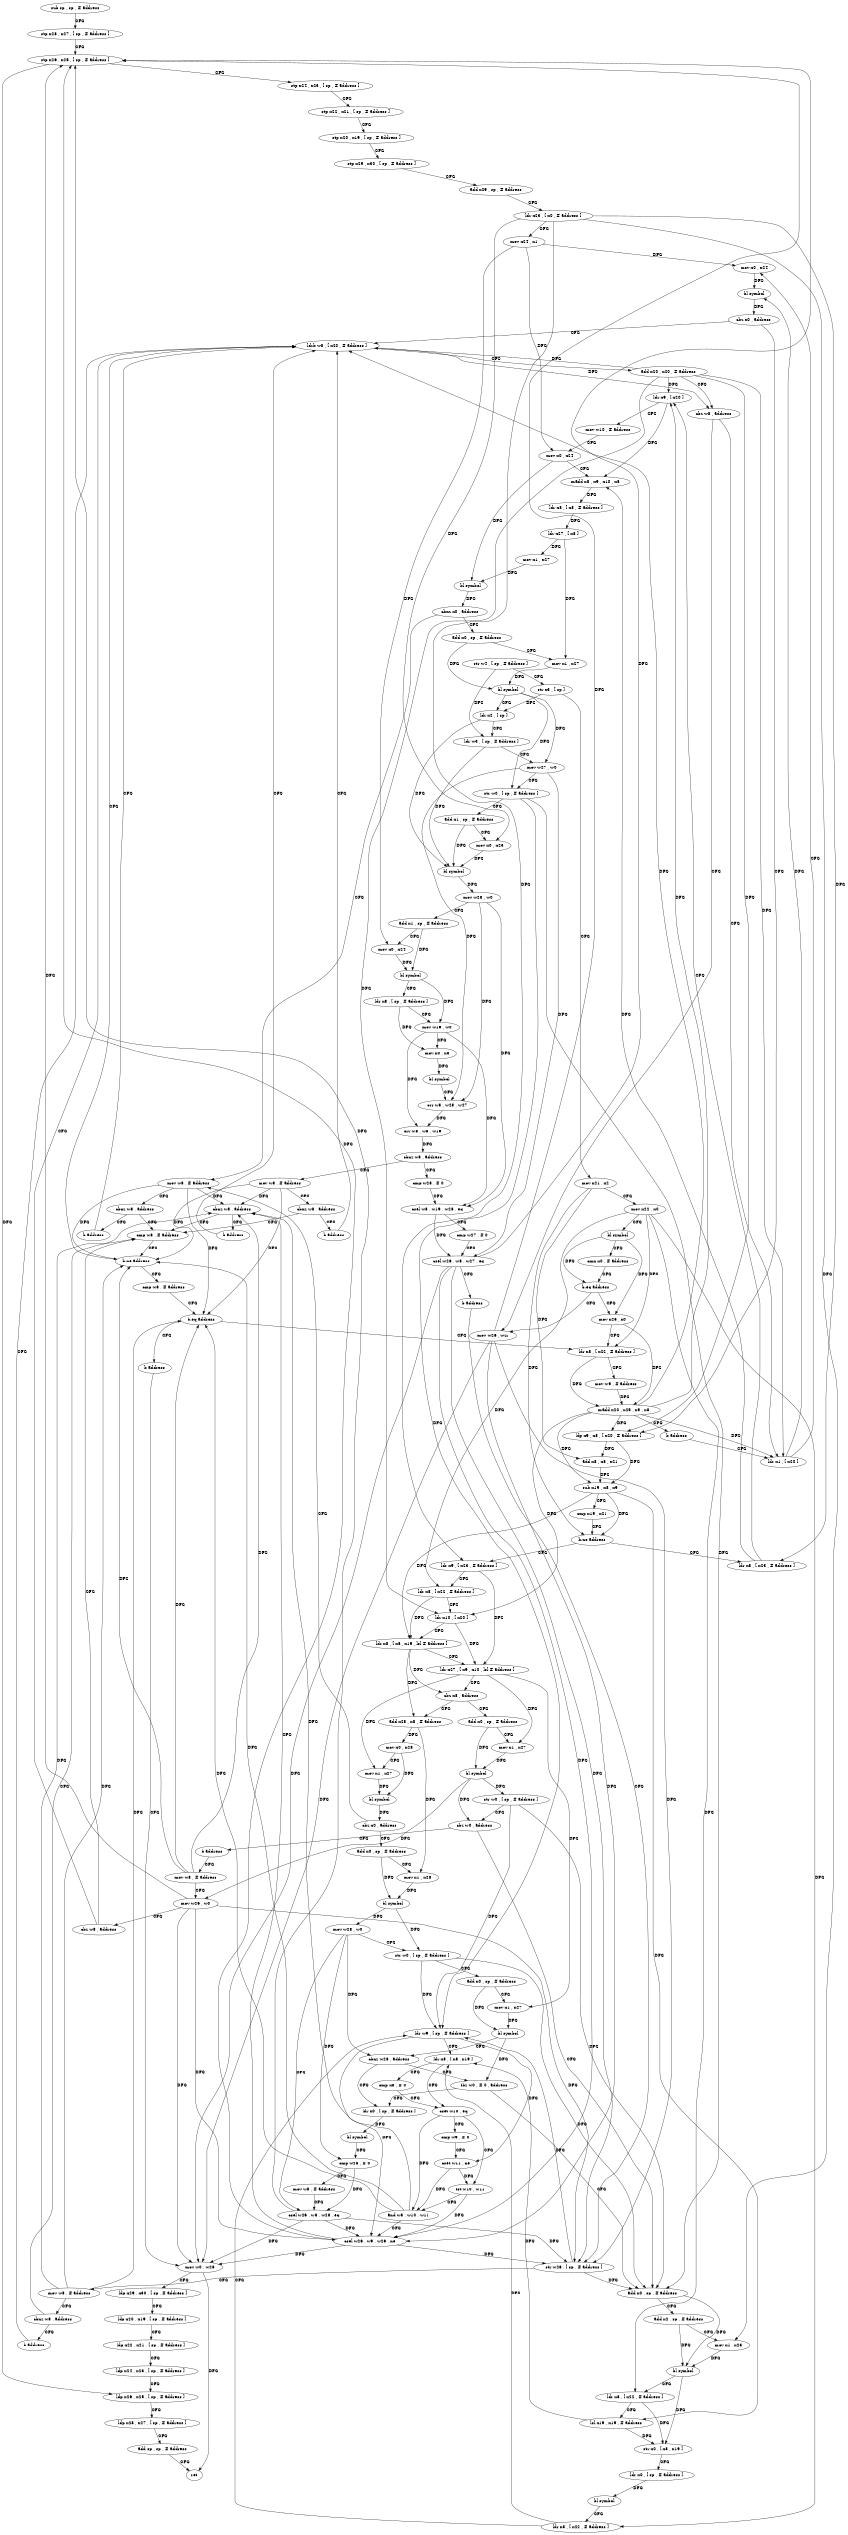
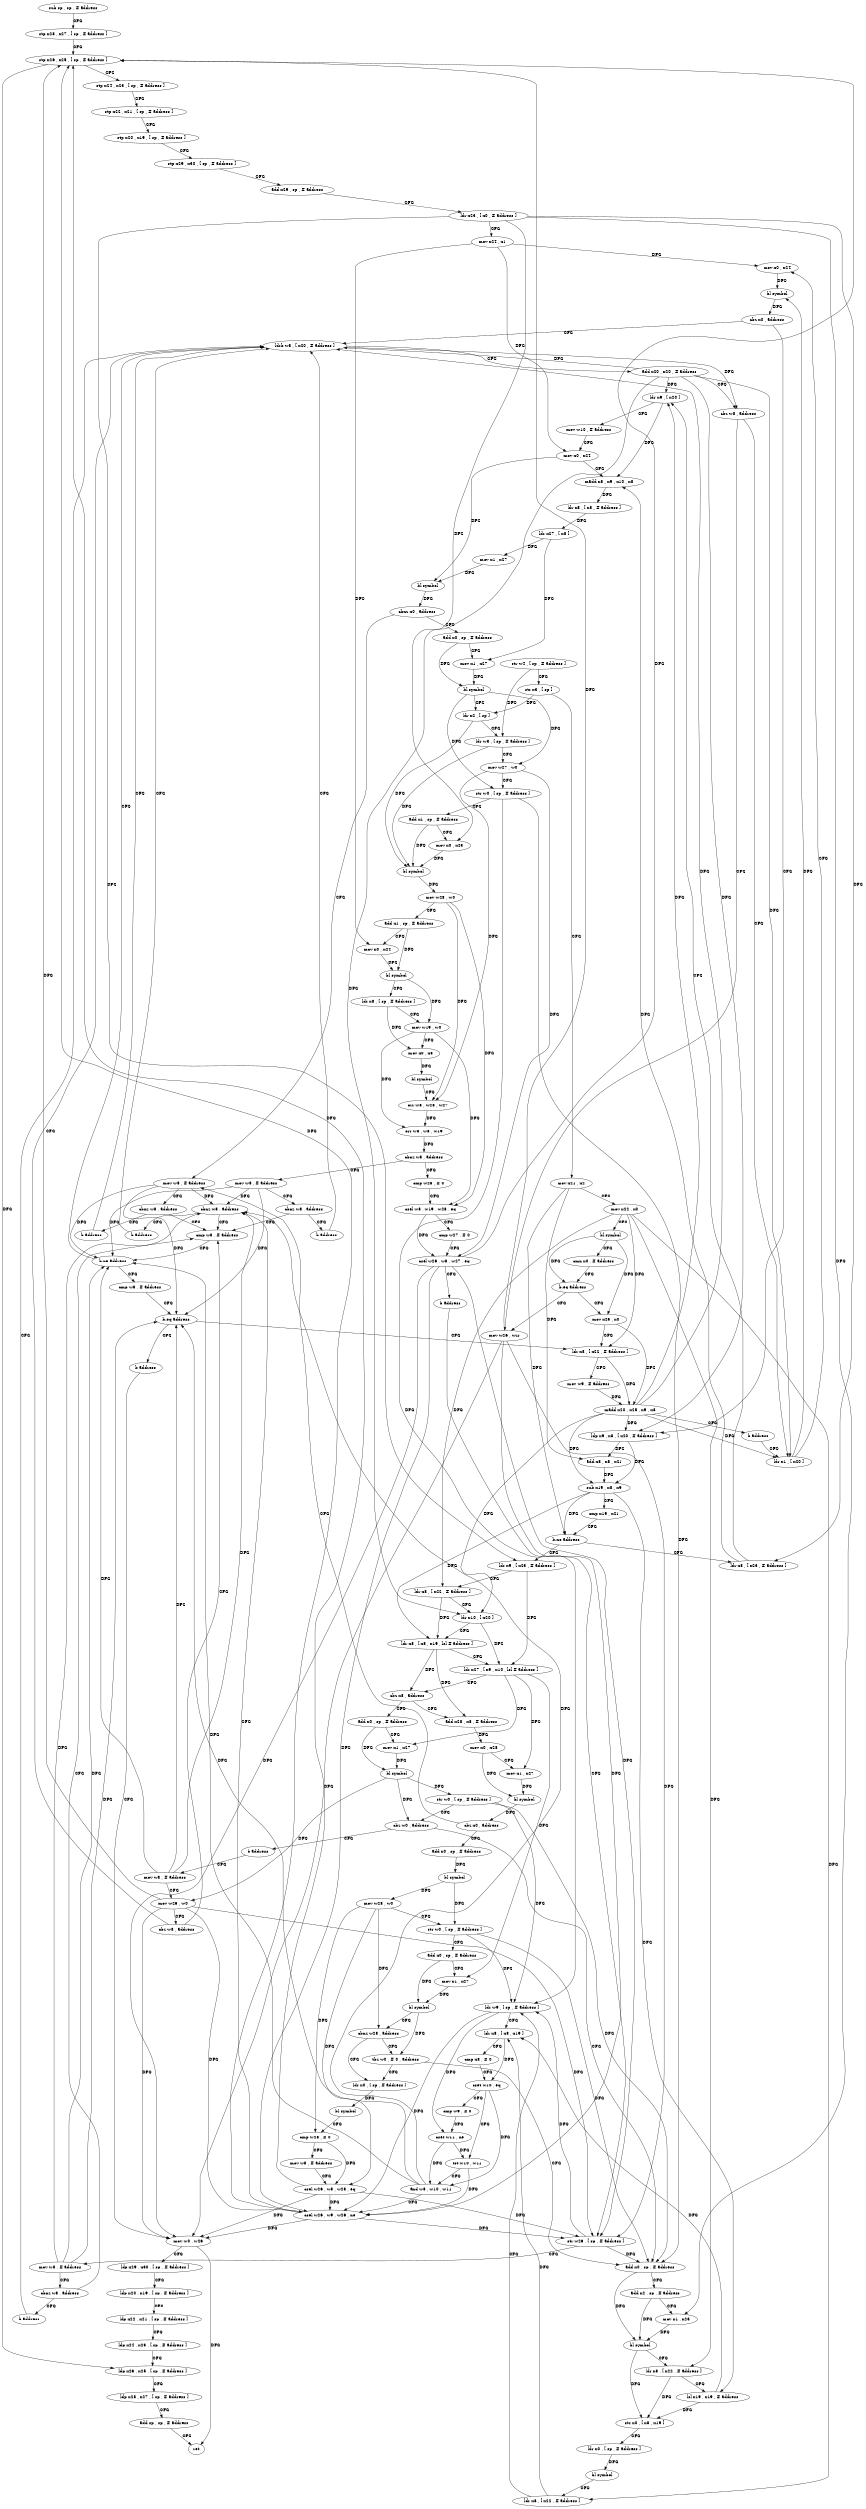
(418, 1878) -> none
(433, 2086) -> (509, 2060)
